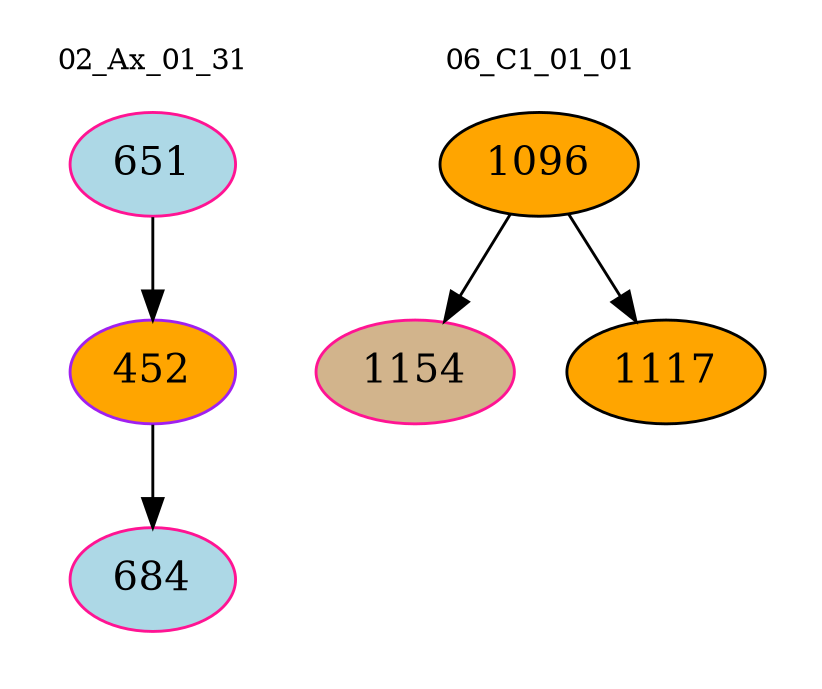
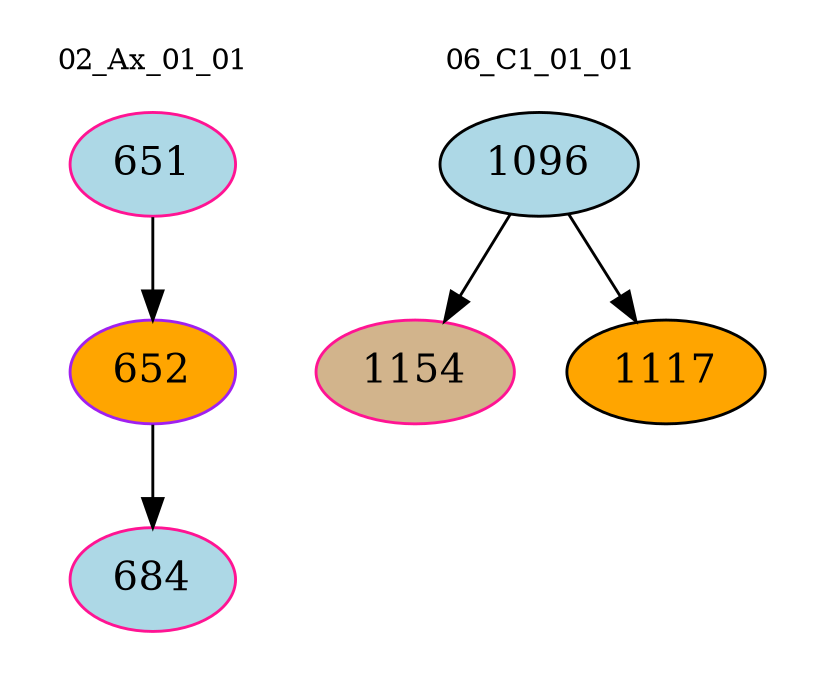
(153, 62) -> (153, 62)
(539, 164) -> (539, 164)
(153, 372) -> (153, 372)
